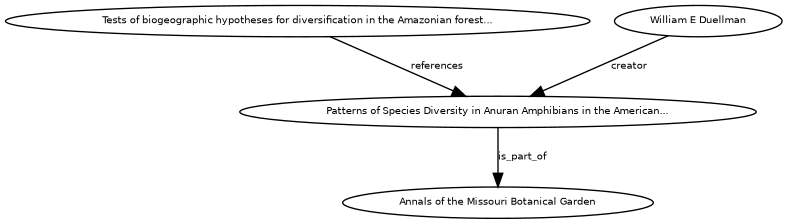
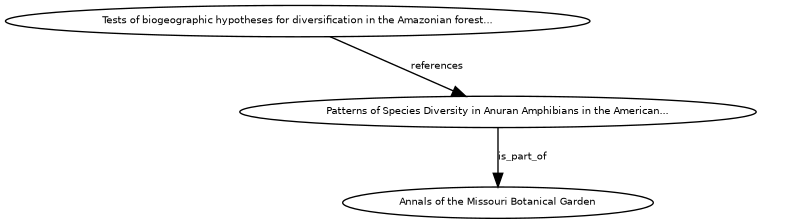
(698, 21) -> none
